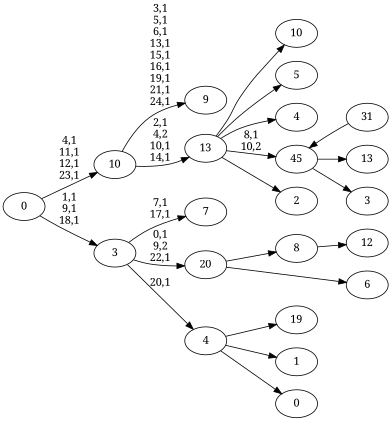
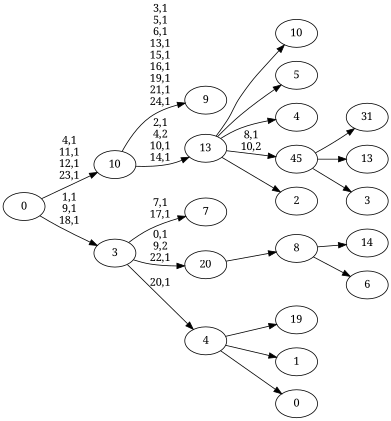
(332, 133) -> (332, 143)
(367, 243) -> (367, 243)
(283, 274) -> (328, 265)
